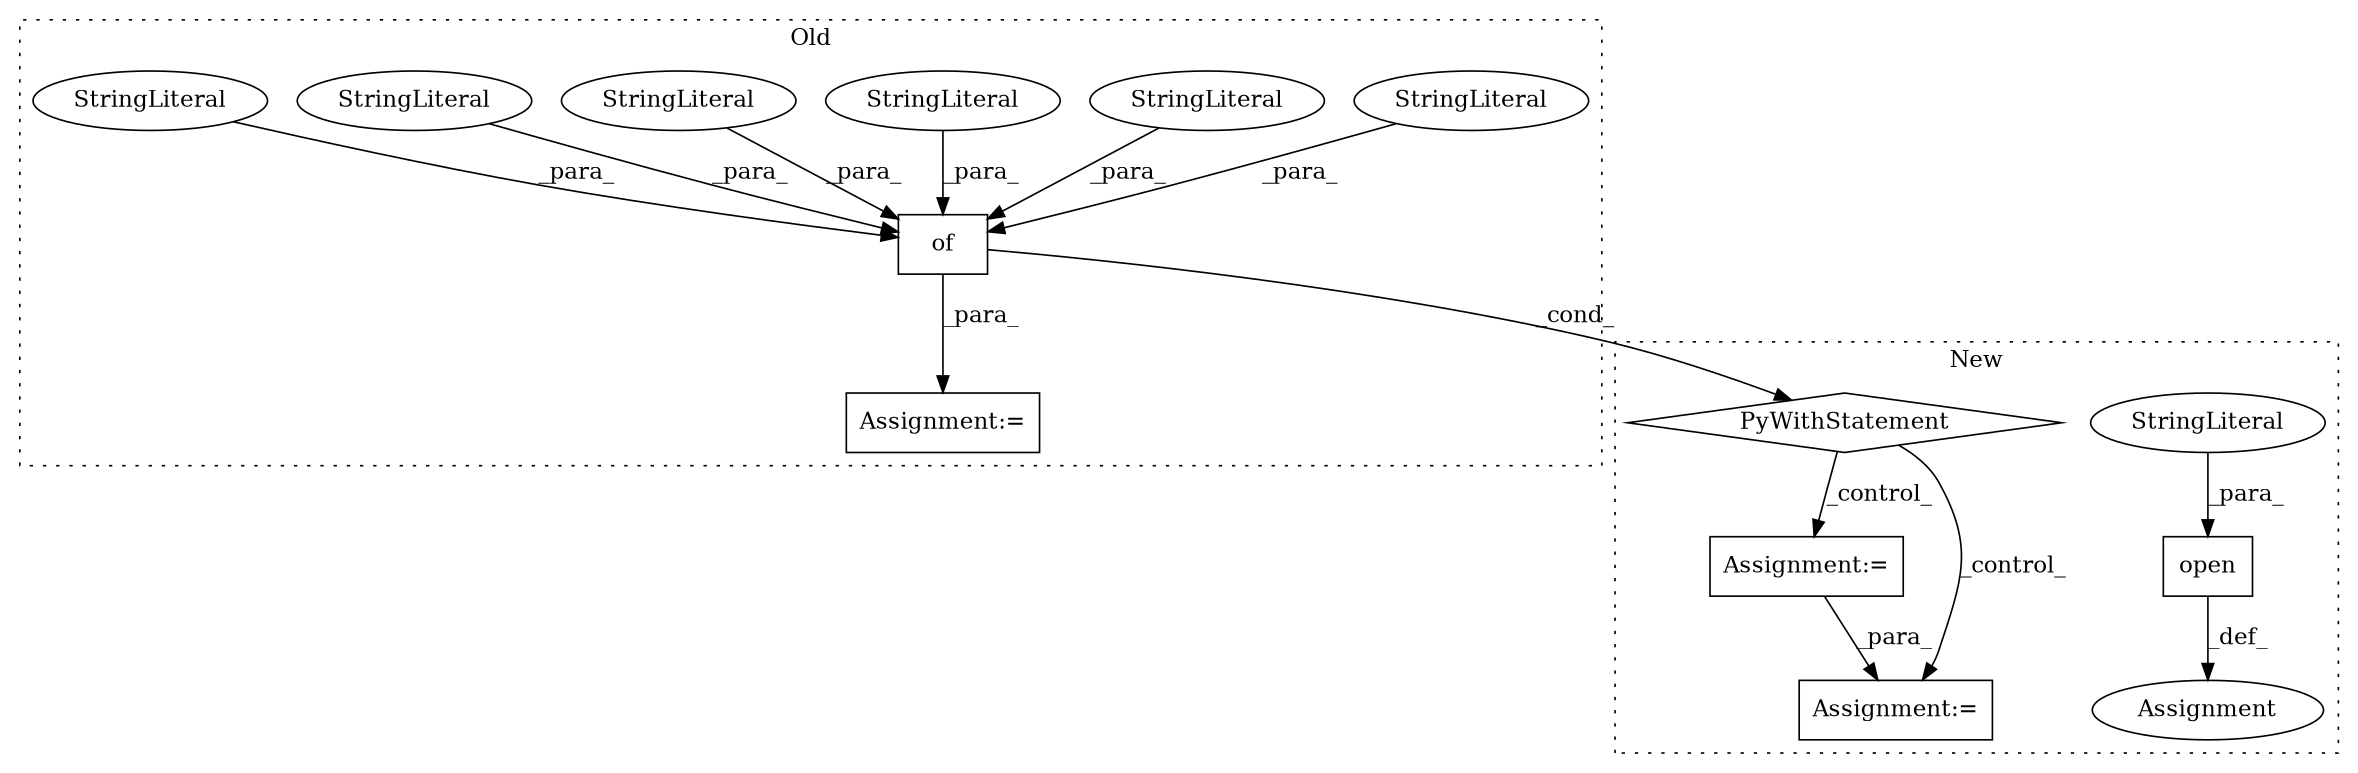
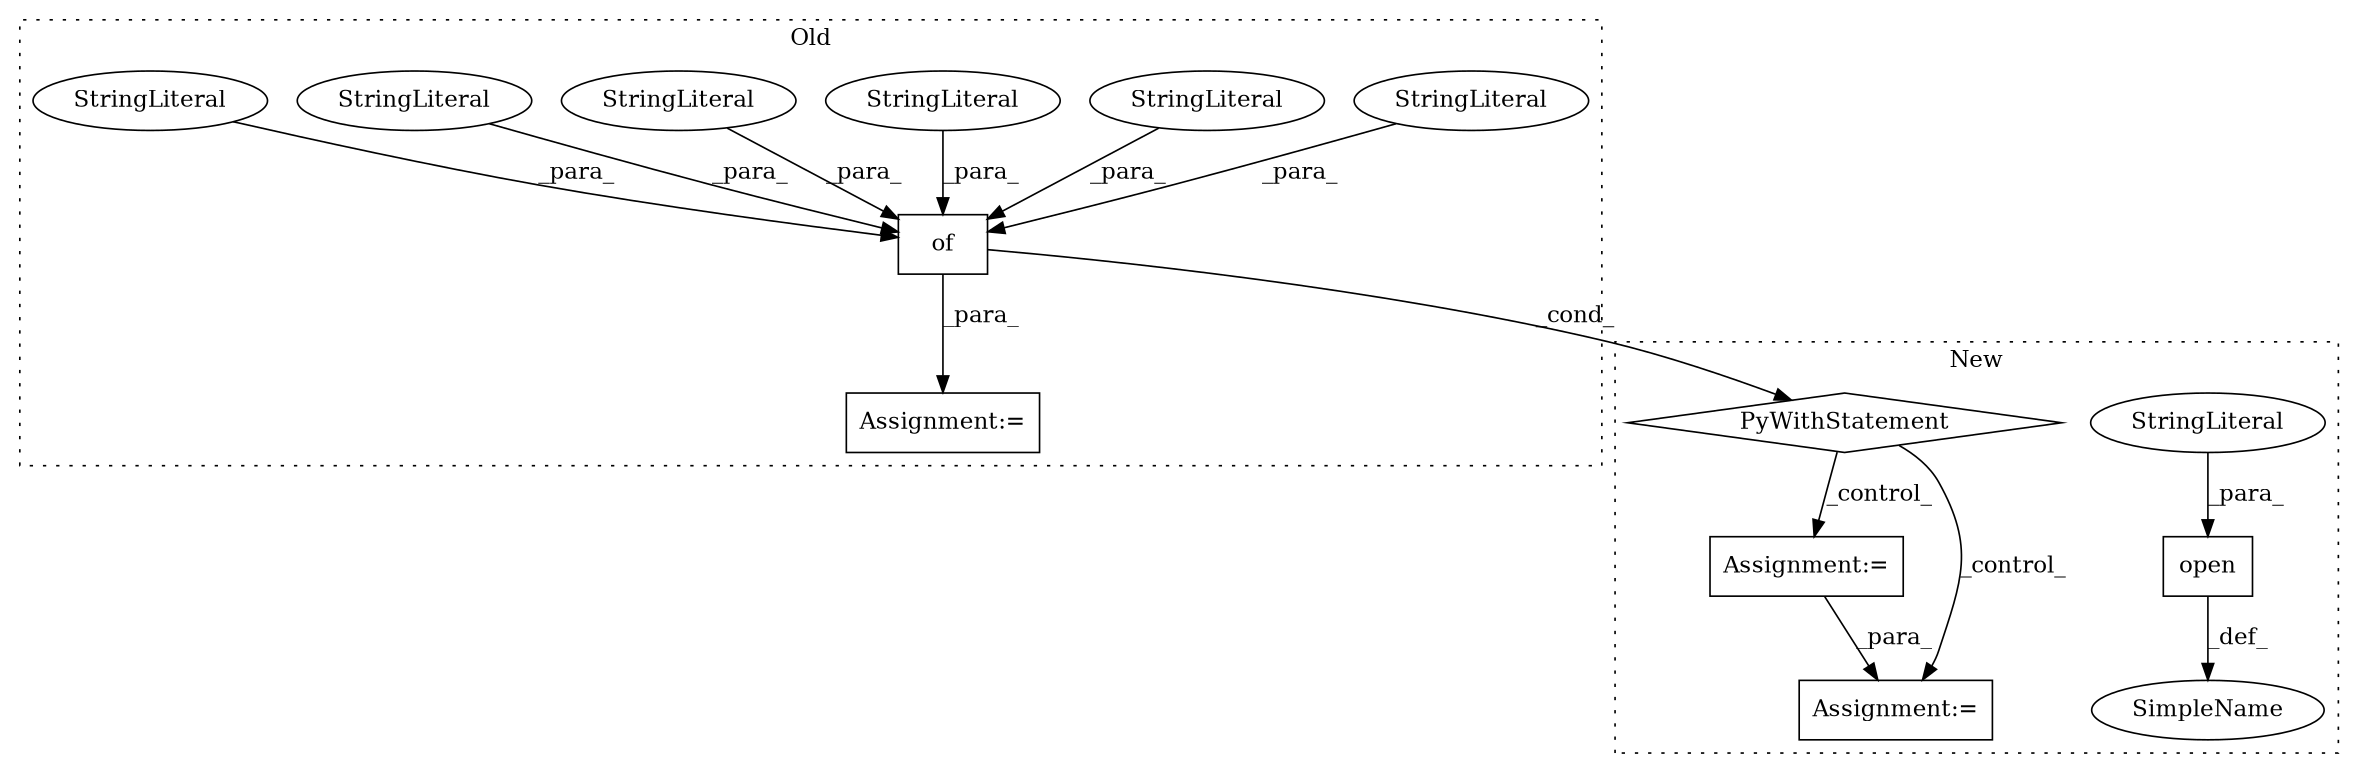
(2208, 710) -> (2208, 710)
